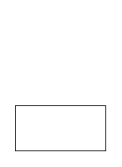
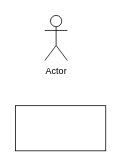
none -> (56, 38)
